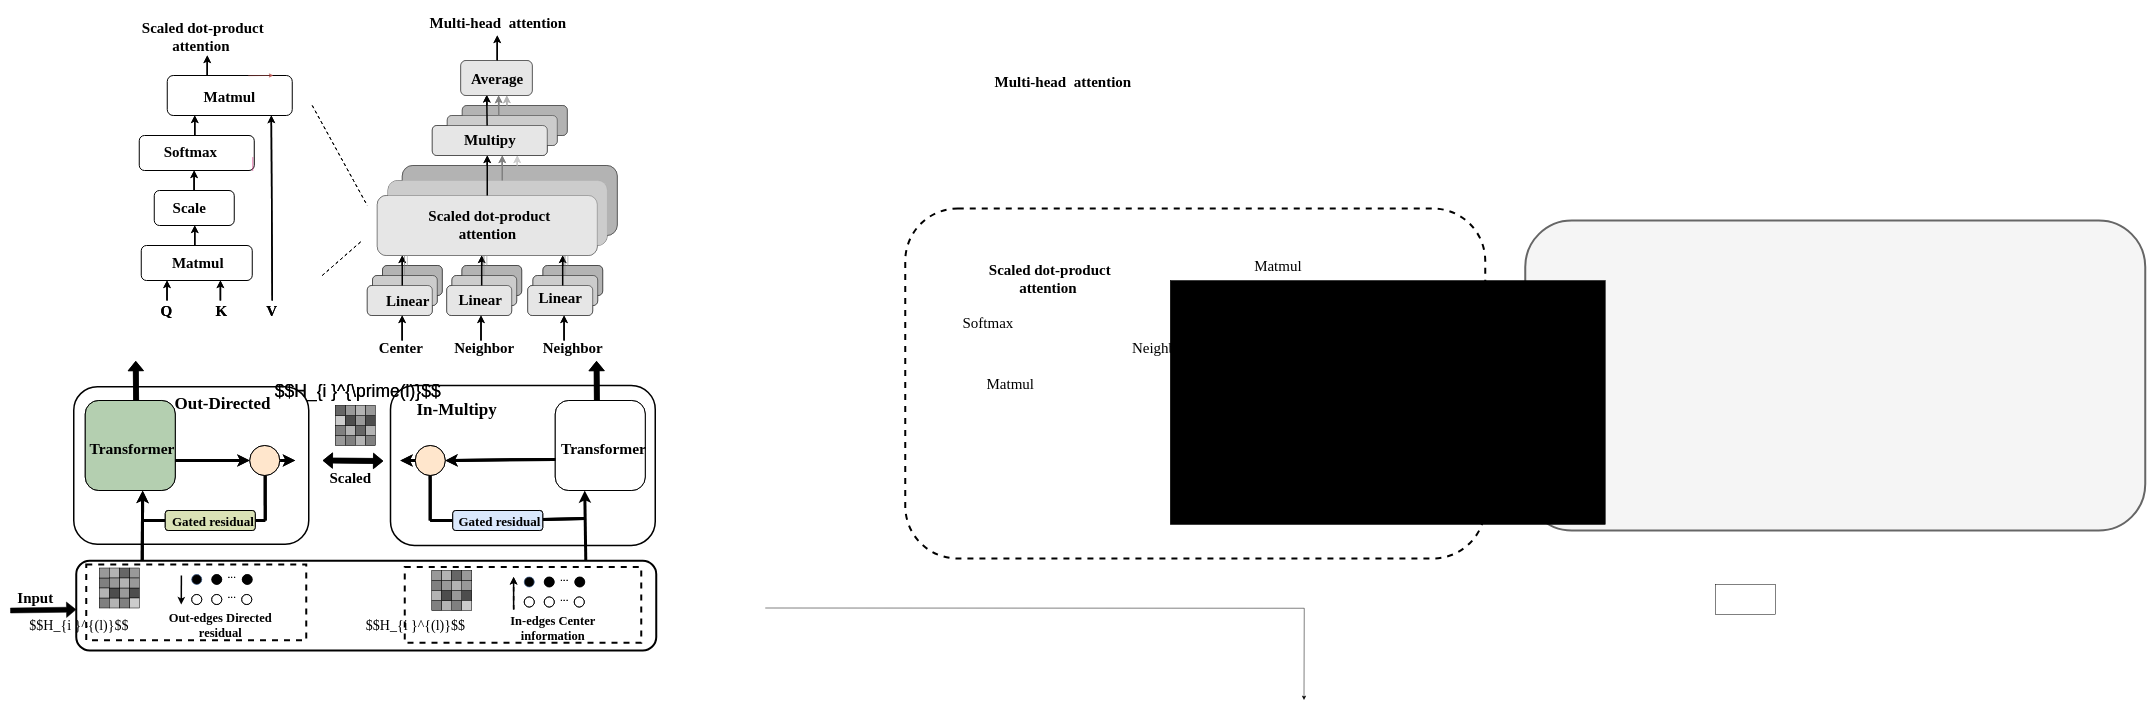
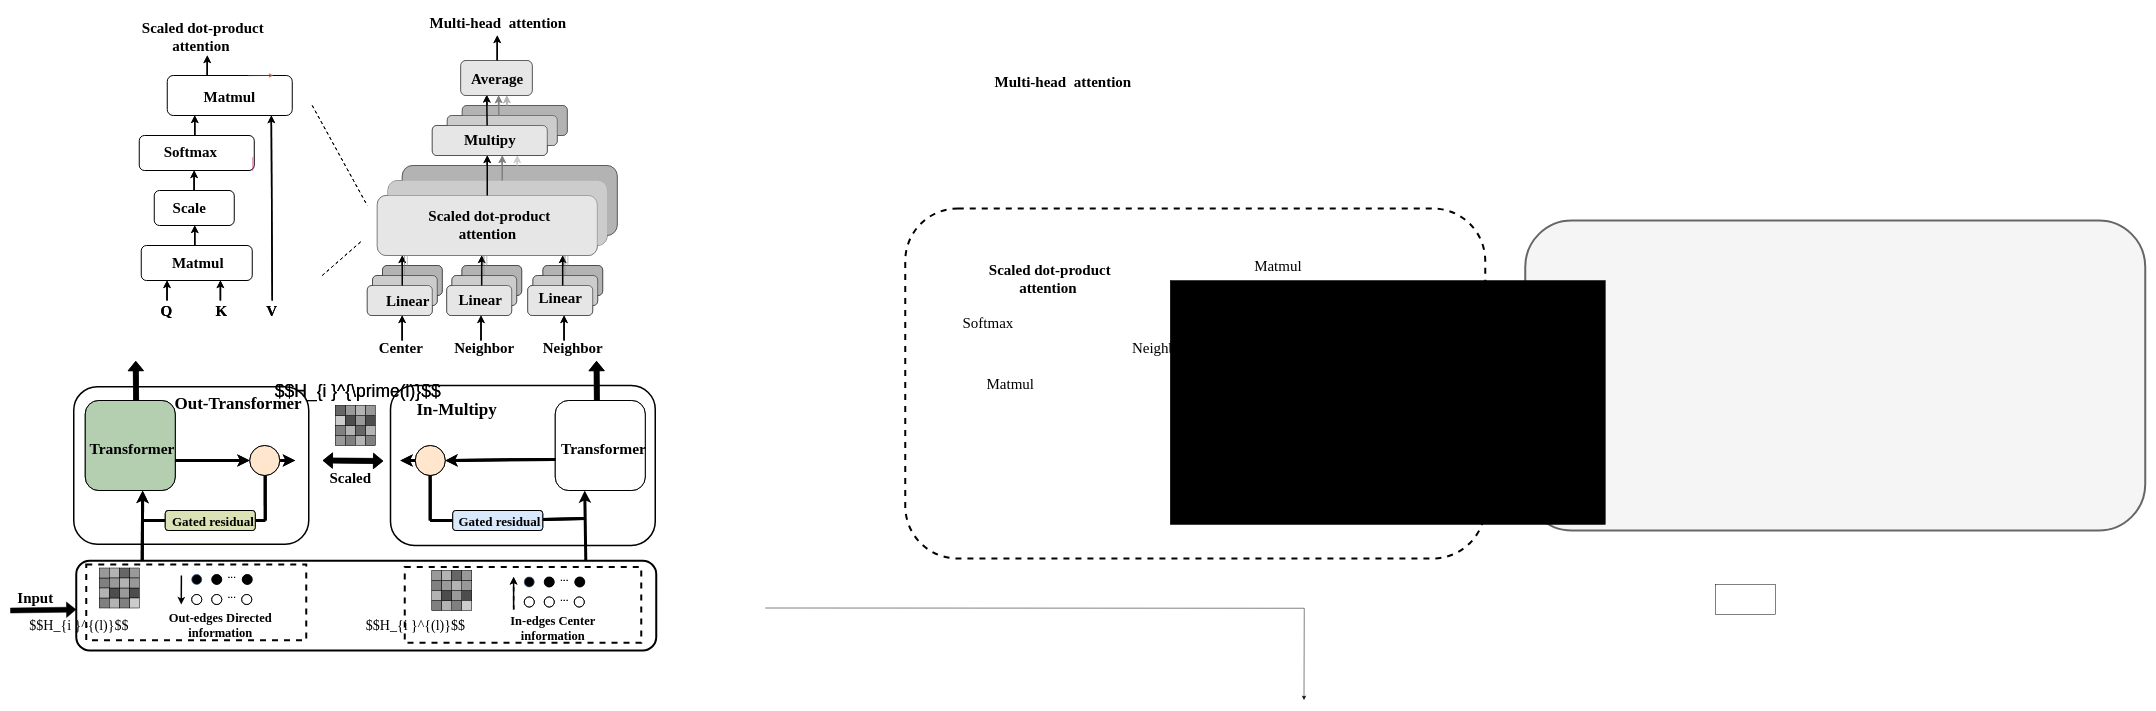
(194, 397) -> (200, 397)
(221, 625) -> (221, 625)
